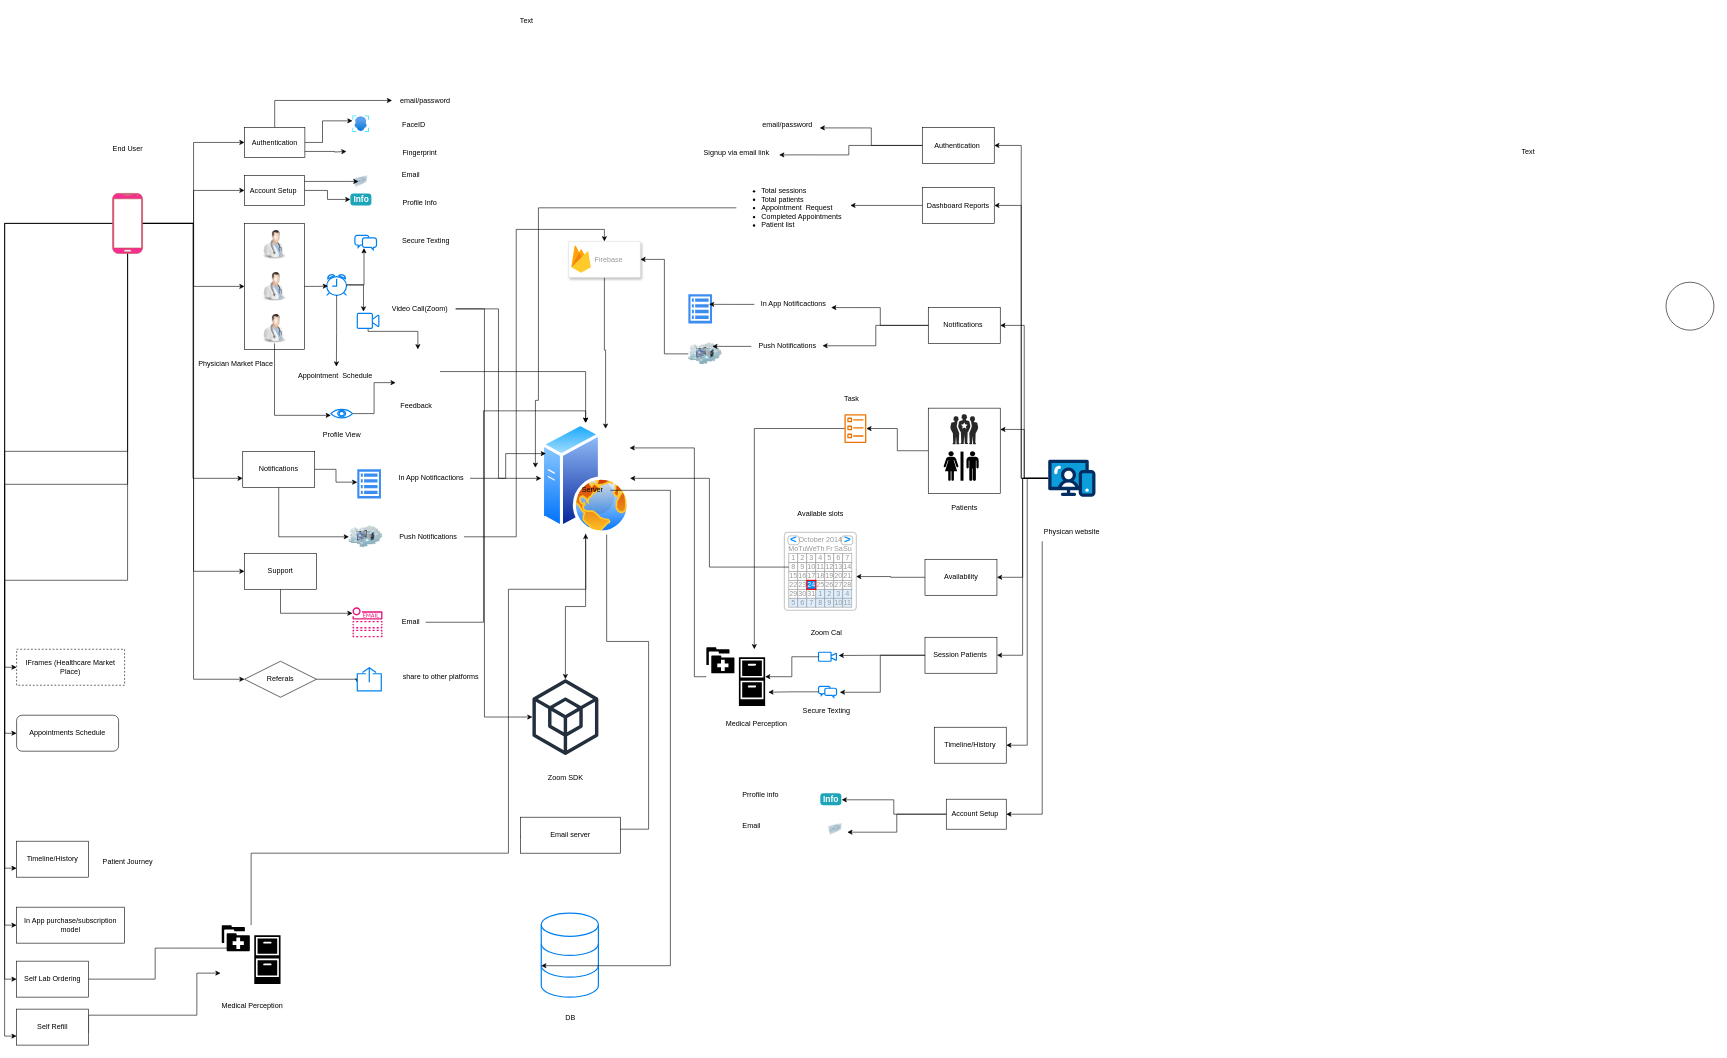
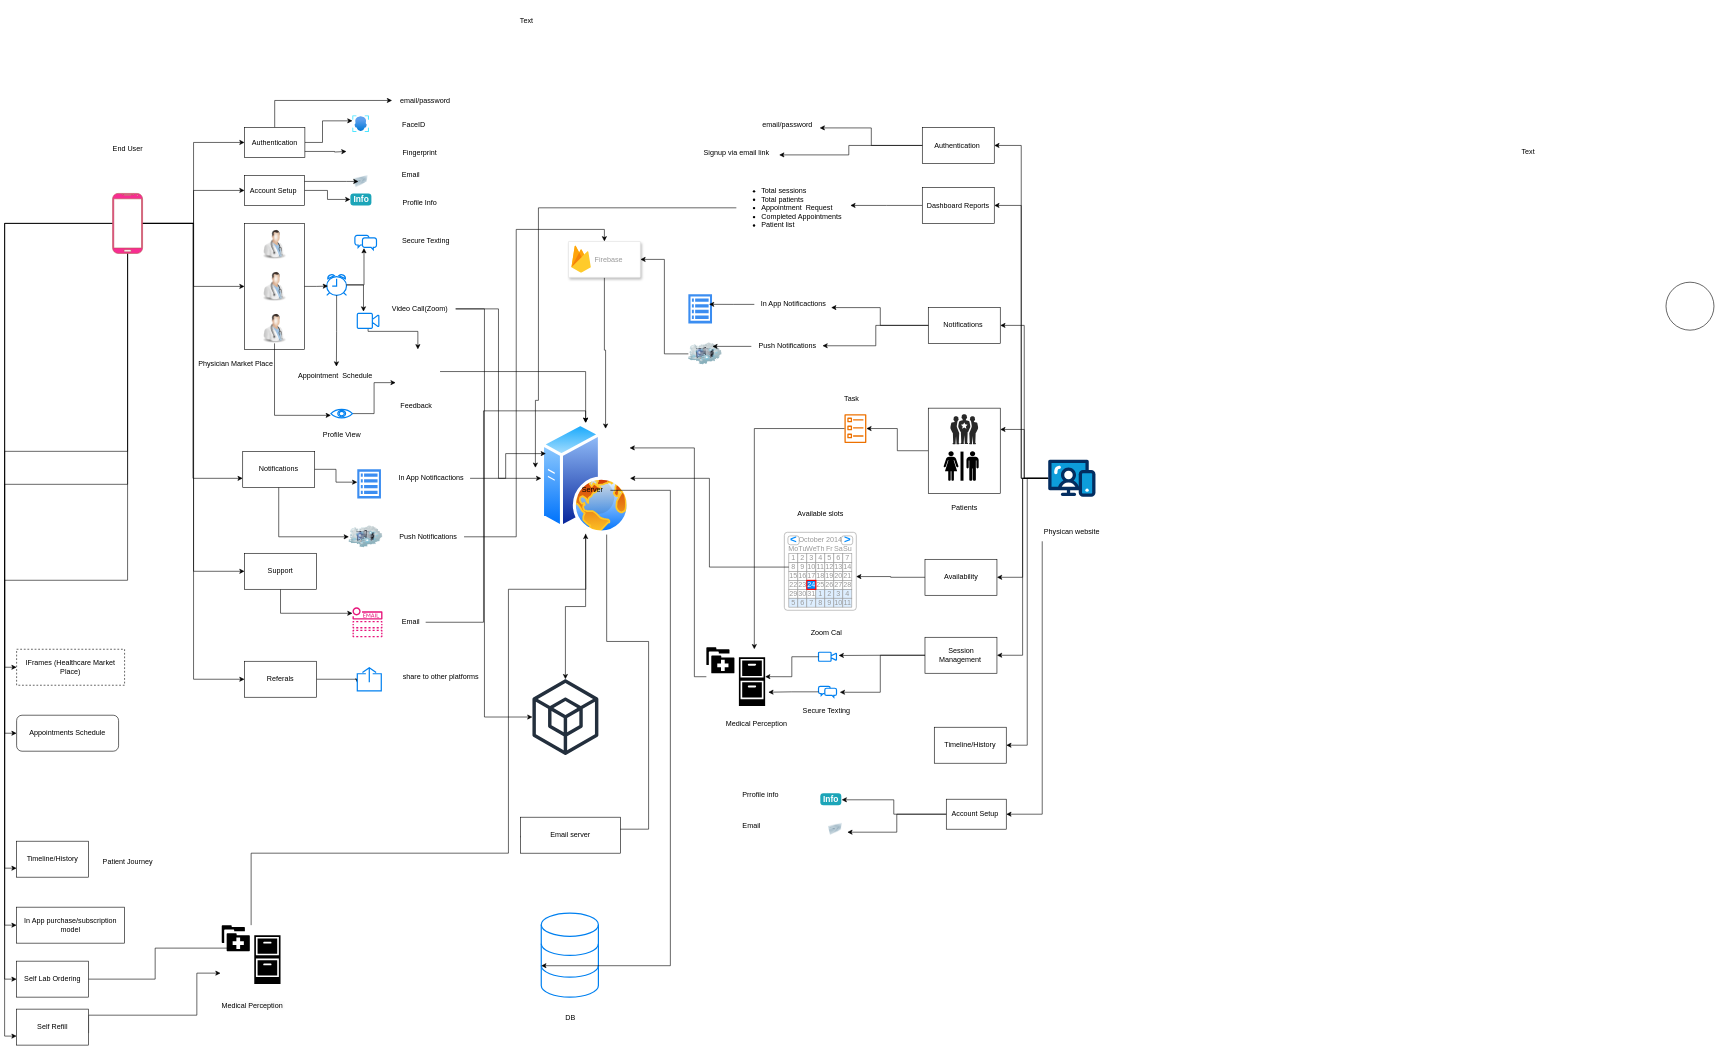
(962, 656) -> (962, 656)
(281, 680) -> (281, 680)
(565, 779) -> none
